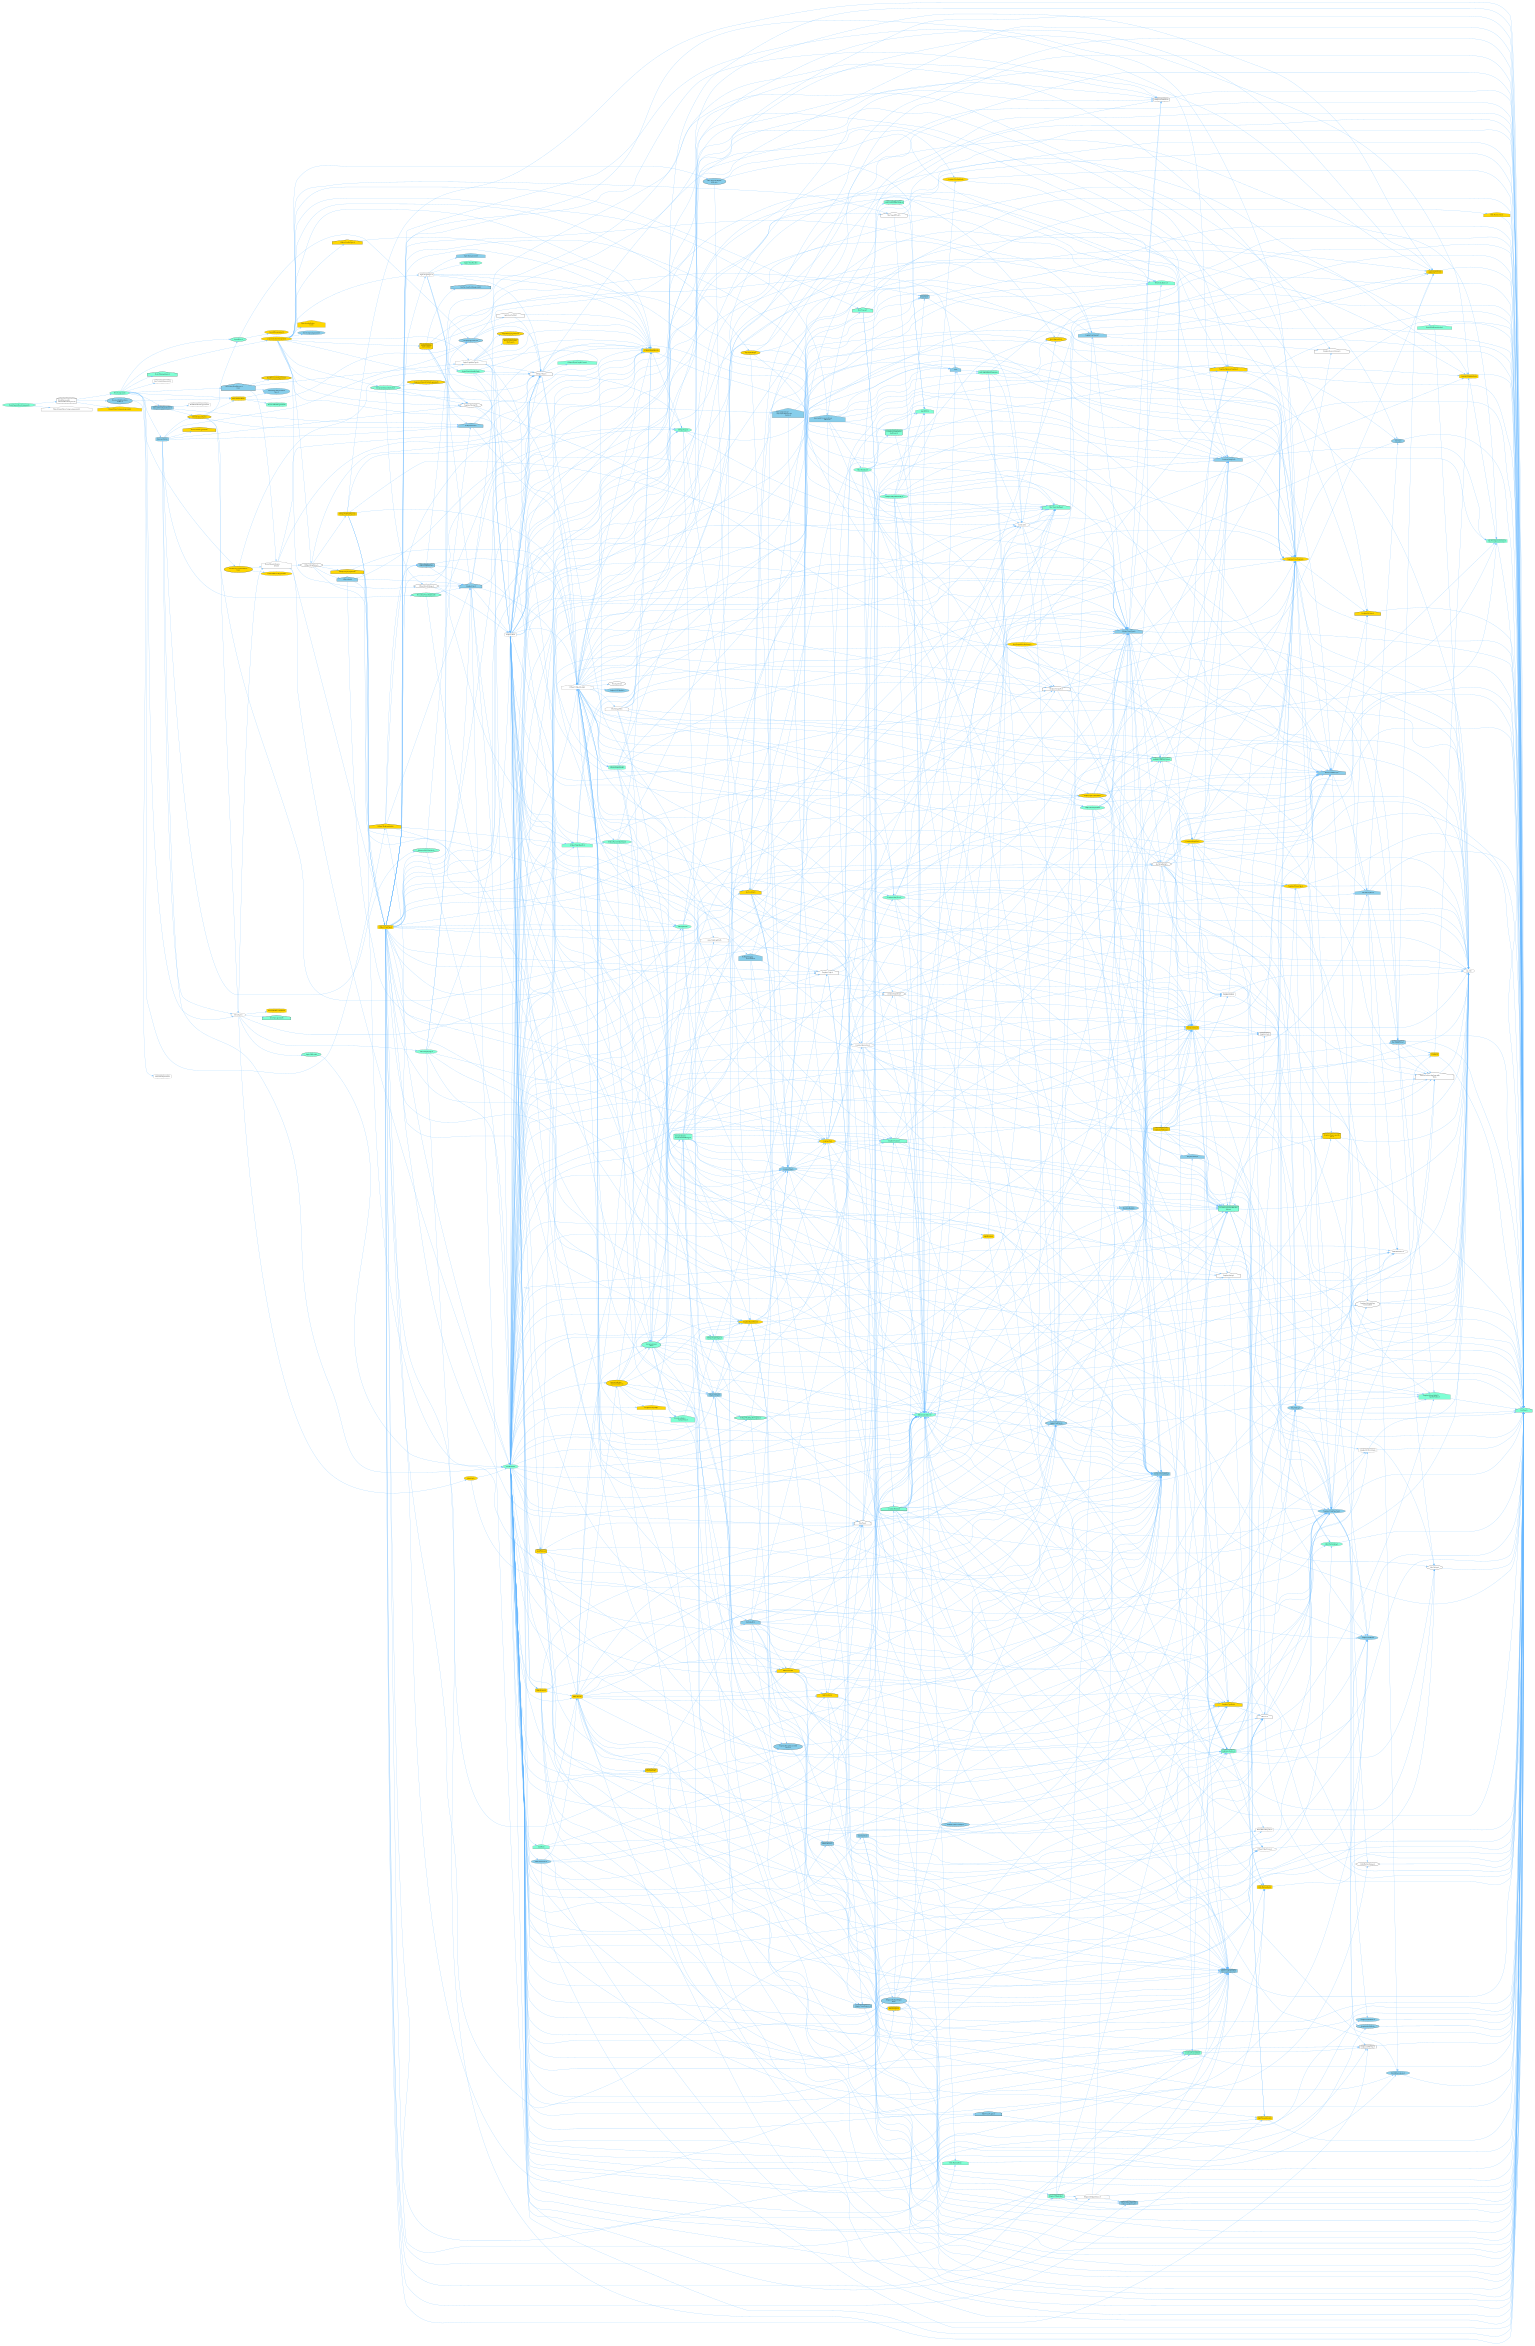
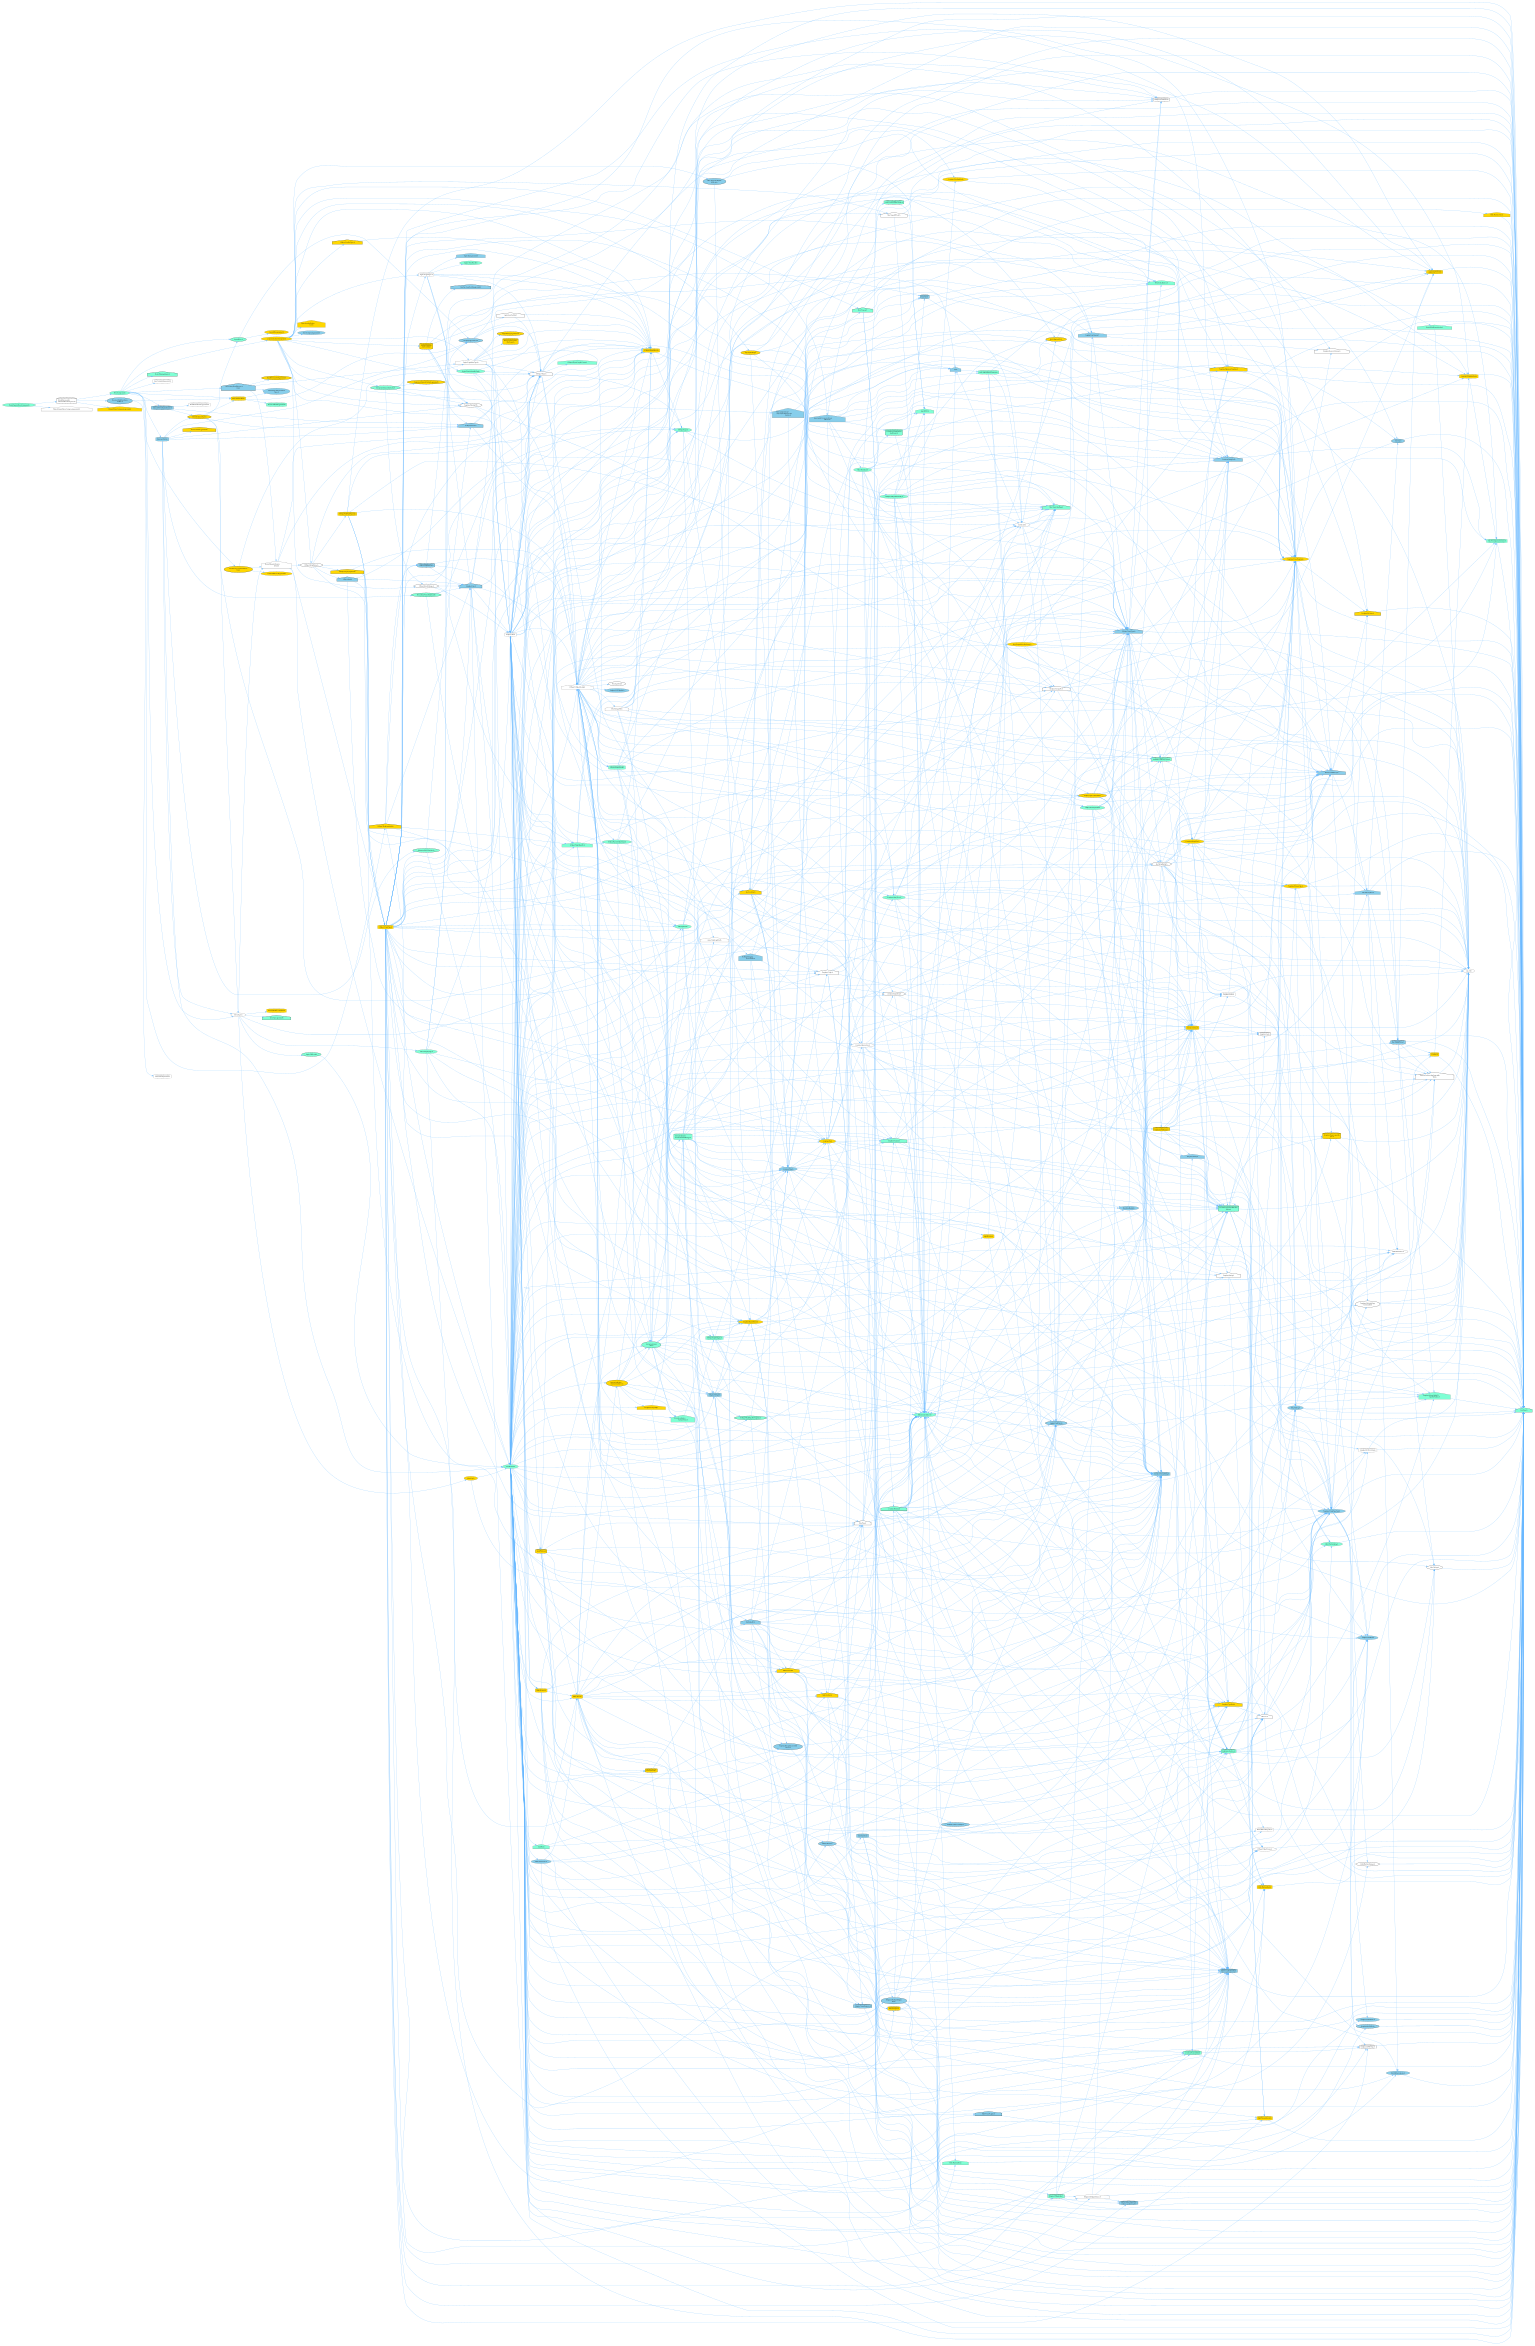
(827, 1844) -> (827, 1844)
